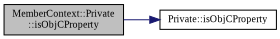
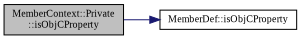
(218, 20) -> (228, 20)
